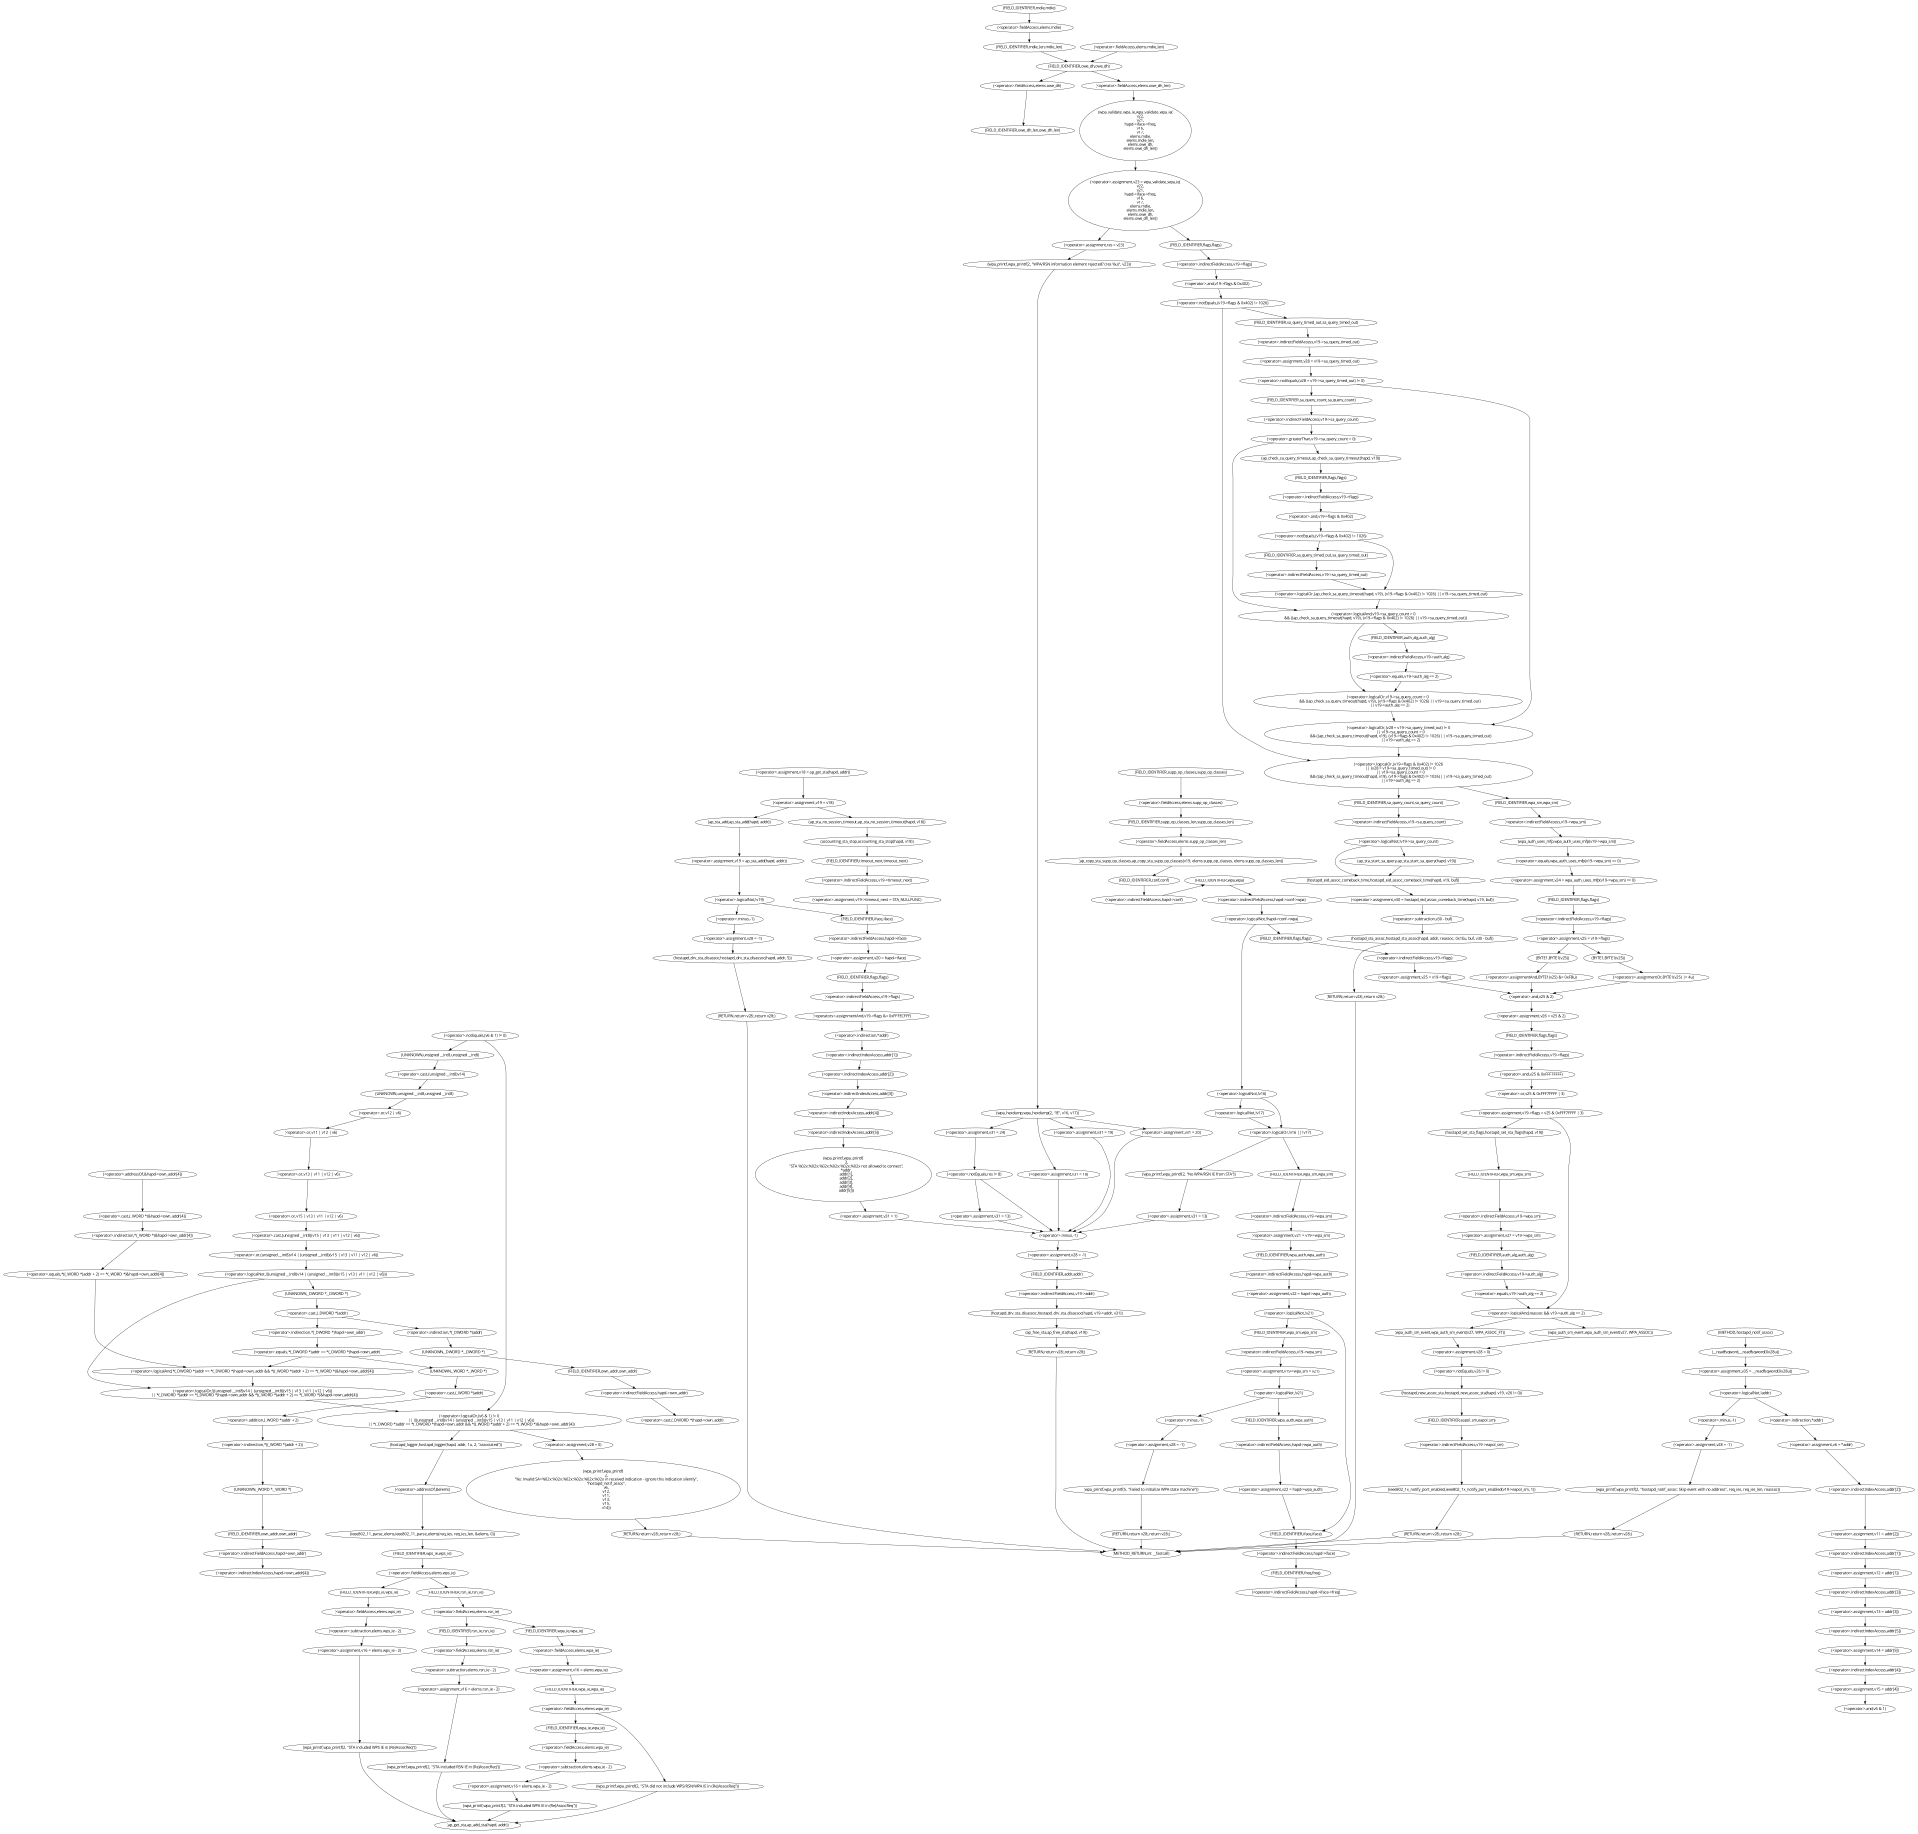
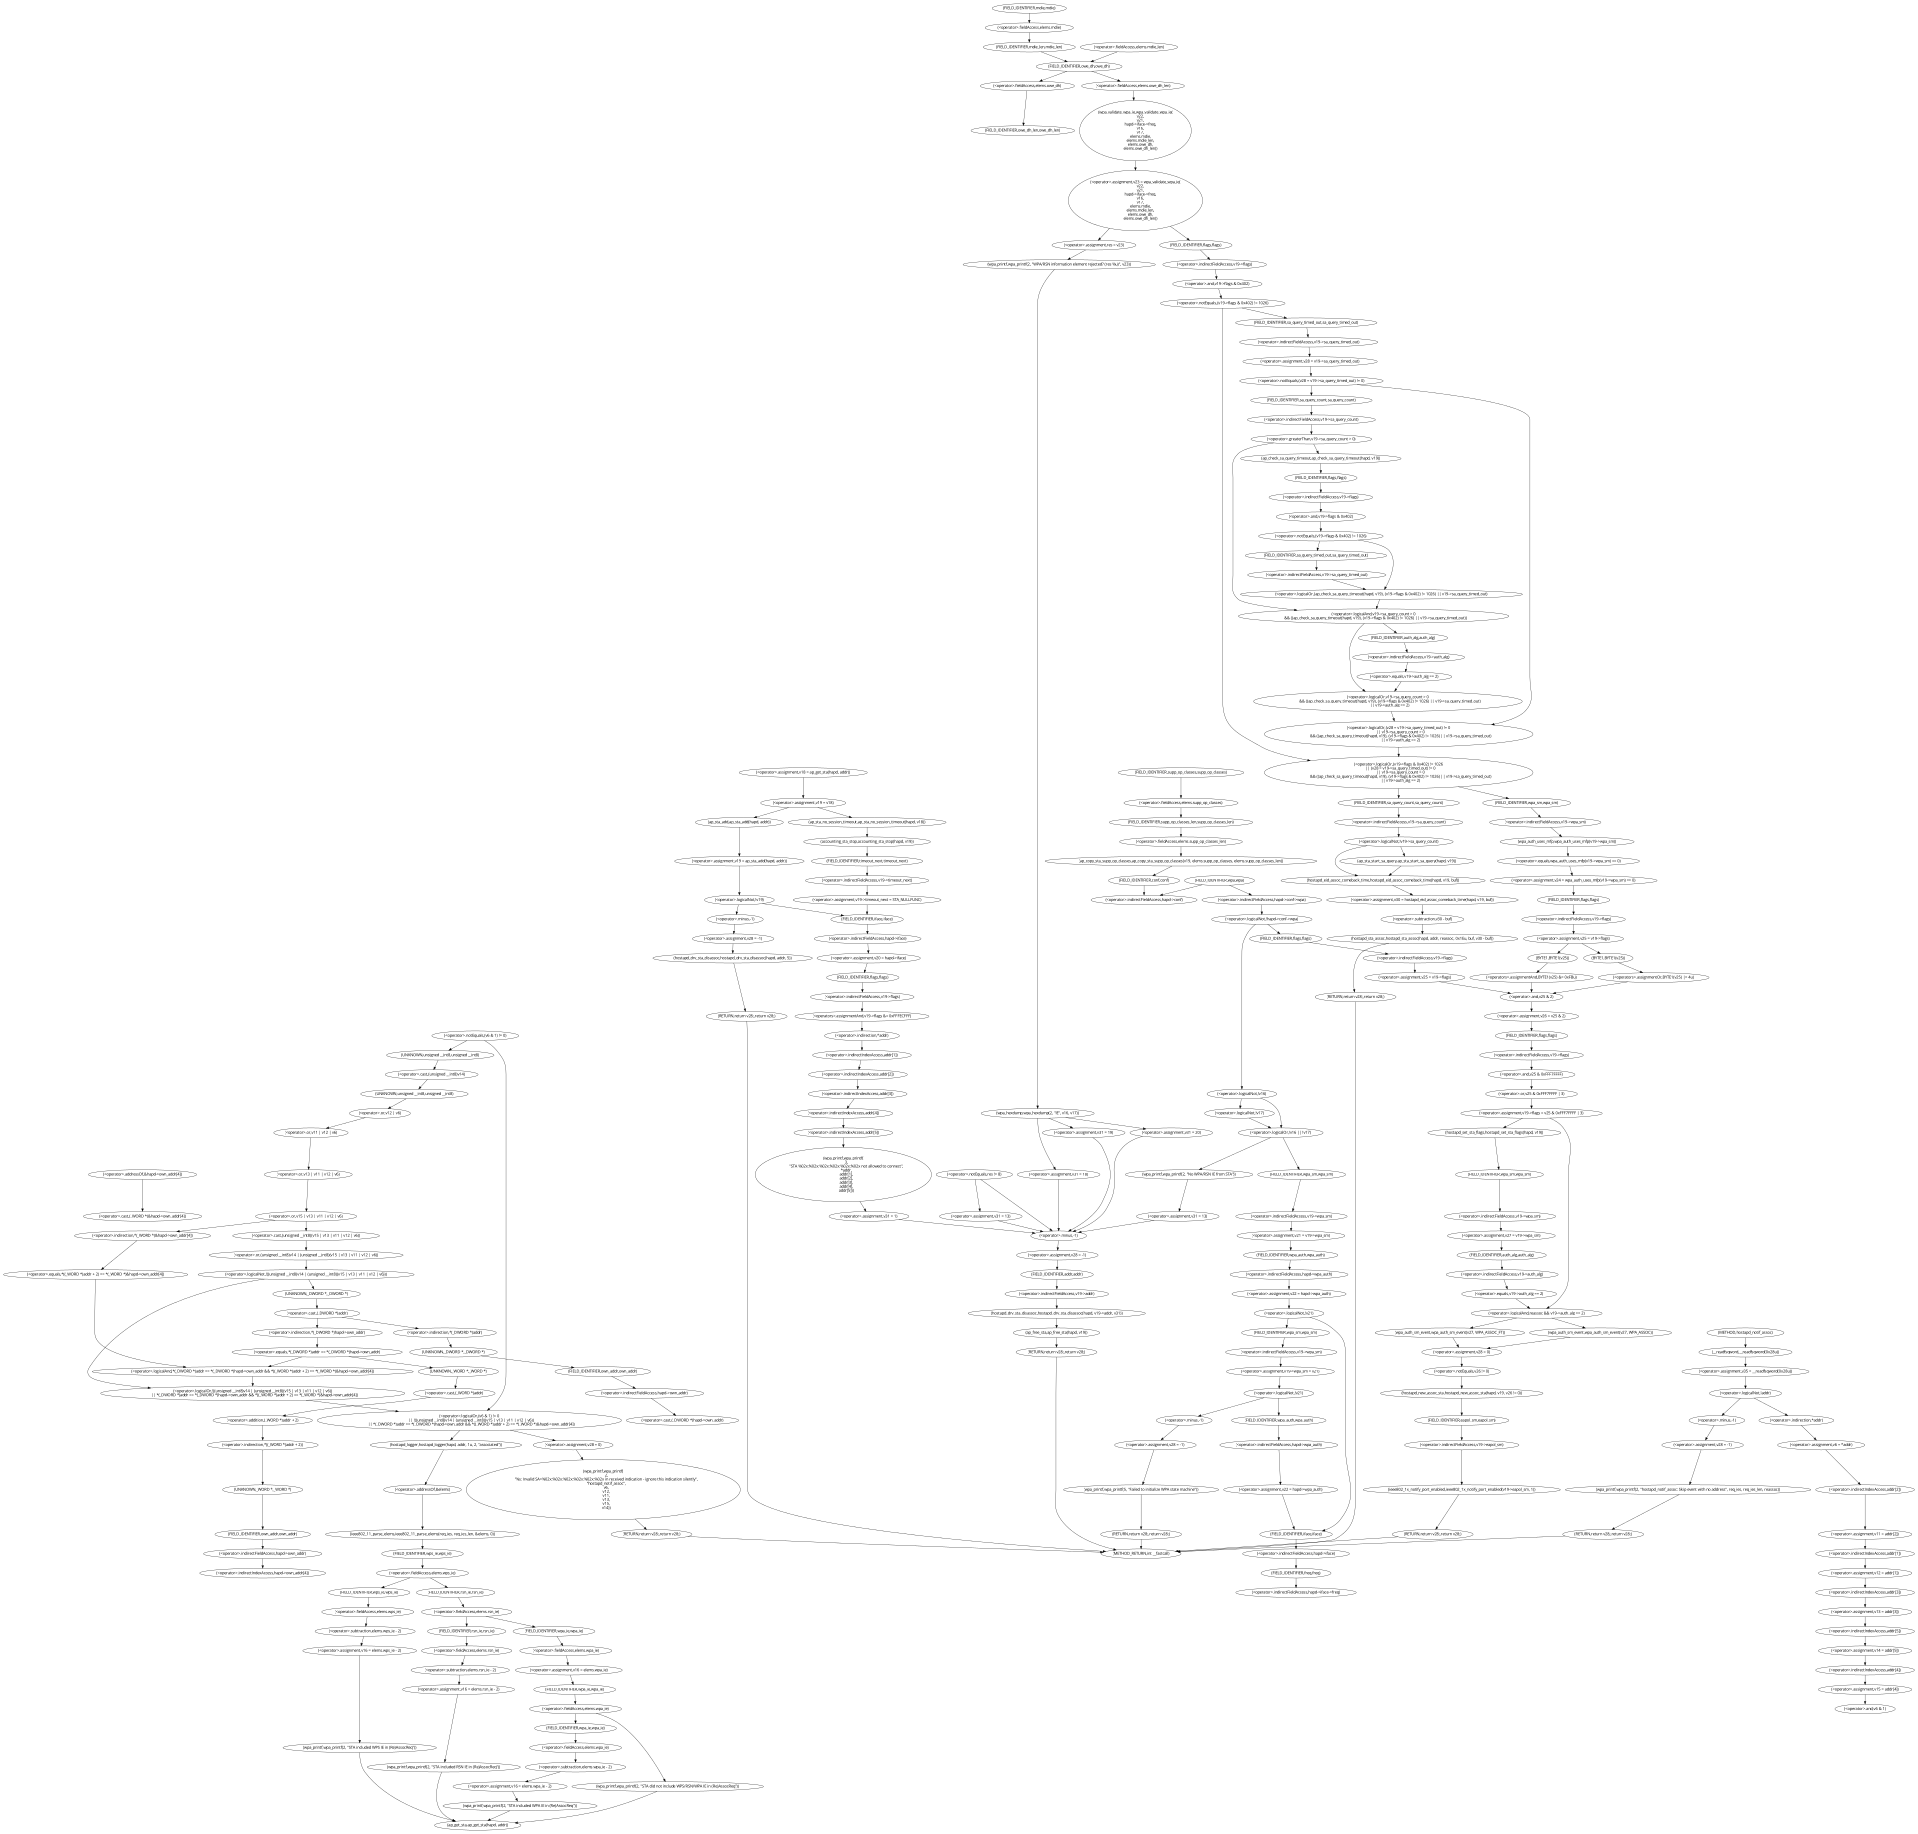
(1182, 891) -> (1182, 890)
(976, 1133) -> none
(143, 1225) -> (227, 1226)
(478, 1825) -> (478, 1825)
